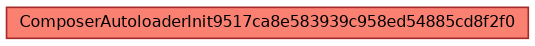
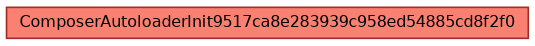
(267, 23) -> (267, 23)
